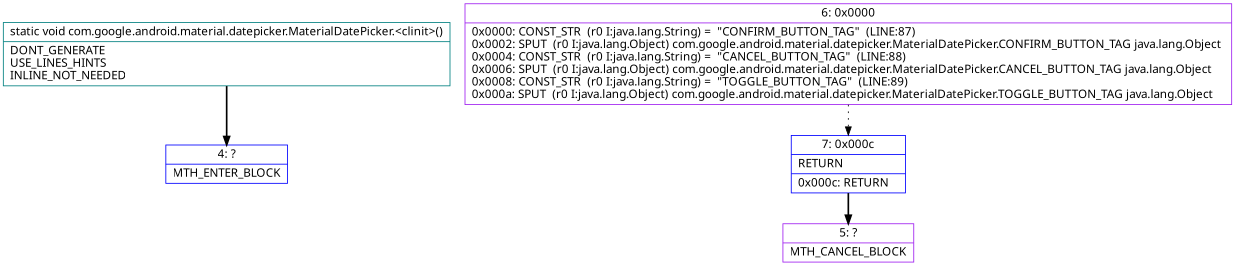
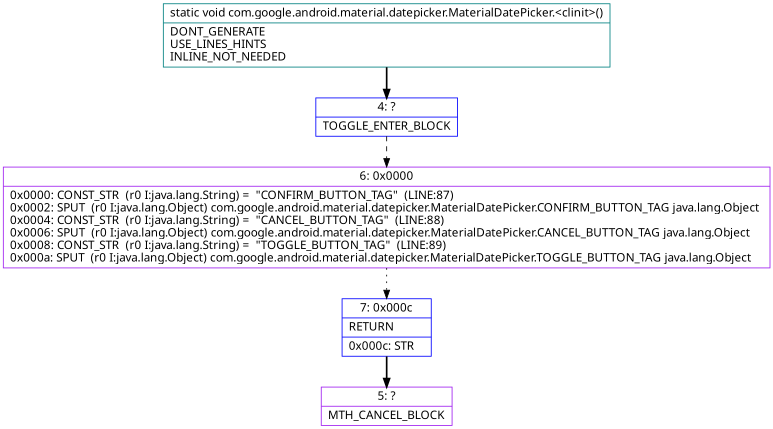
none -> (387, 147)
(227, 173) -> (387, 126)
(848, 183) -> (387, 346)
